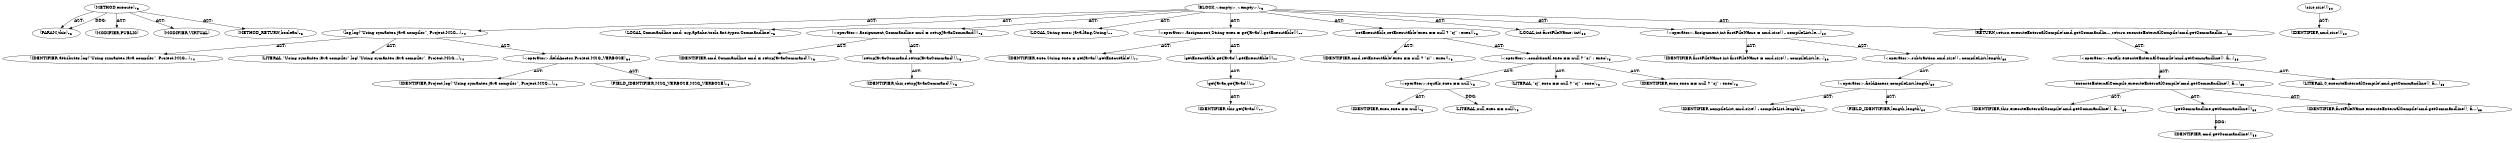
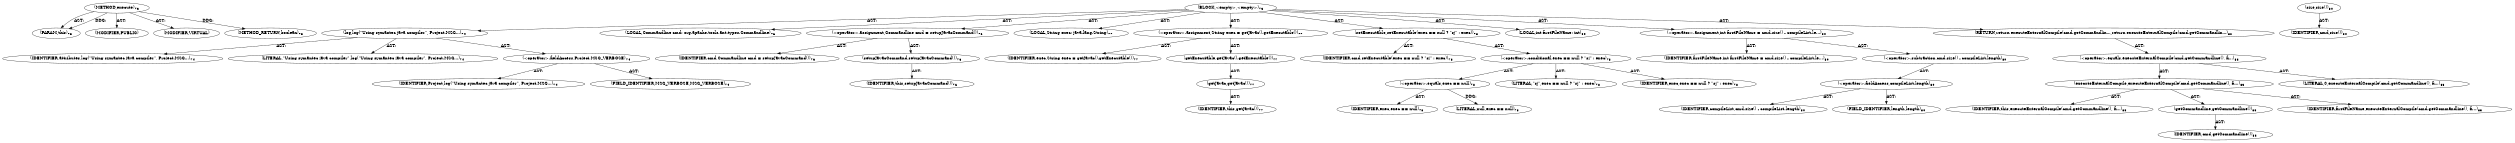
(209, 21) -> (209, 21)
(628, 58) -> (628, 58)
(2221, 122) -> (2221, 122)
